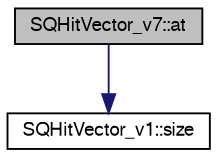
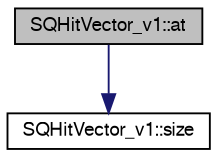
(109, 26) -> (109, 26)
